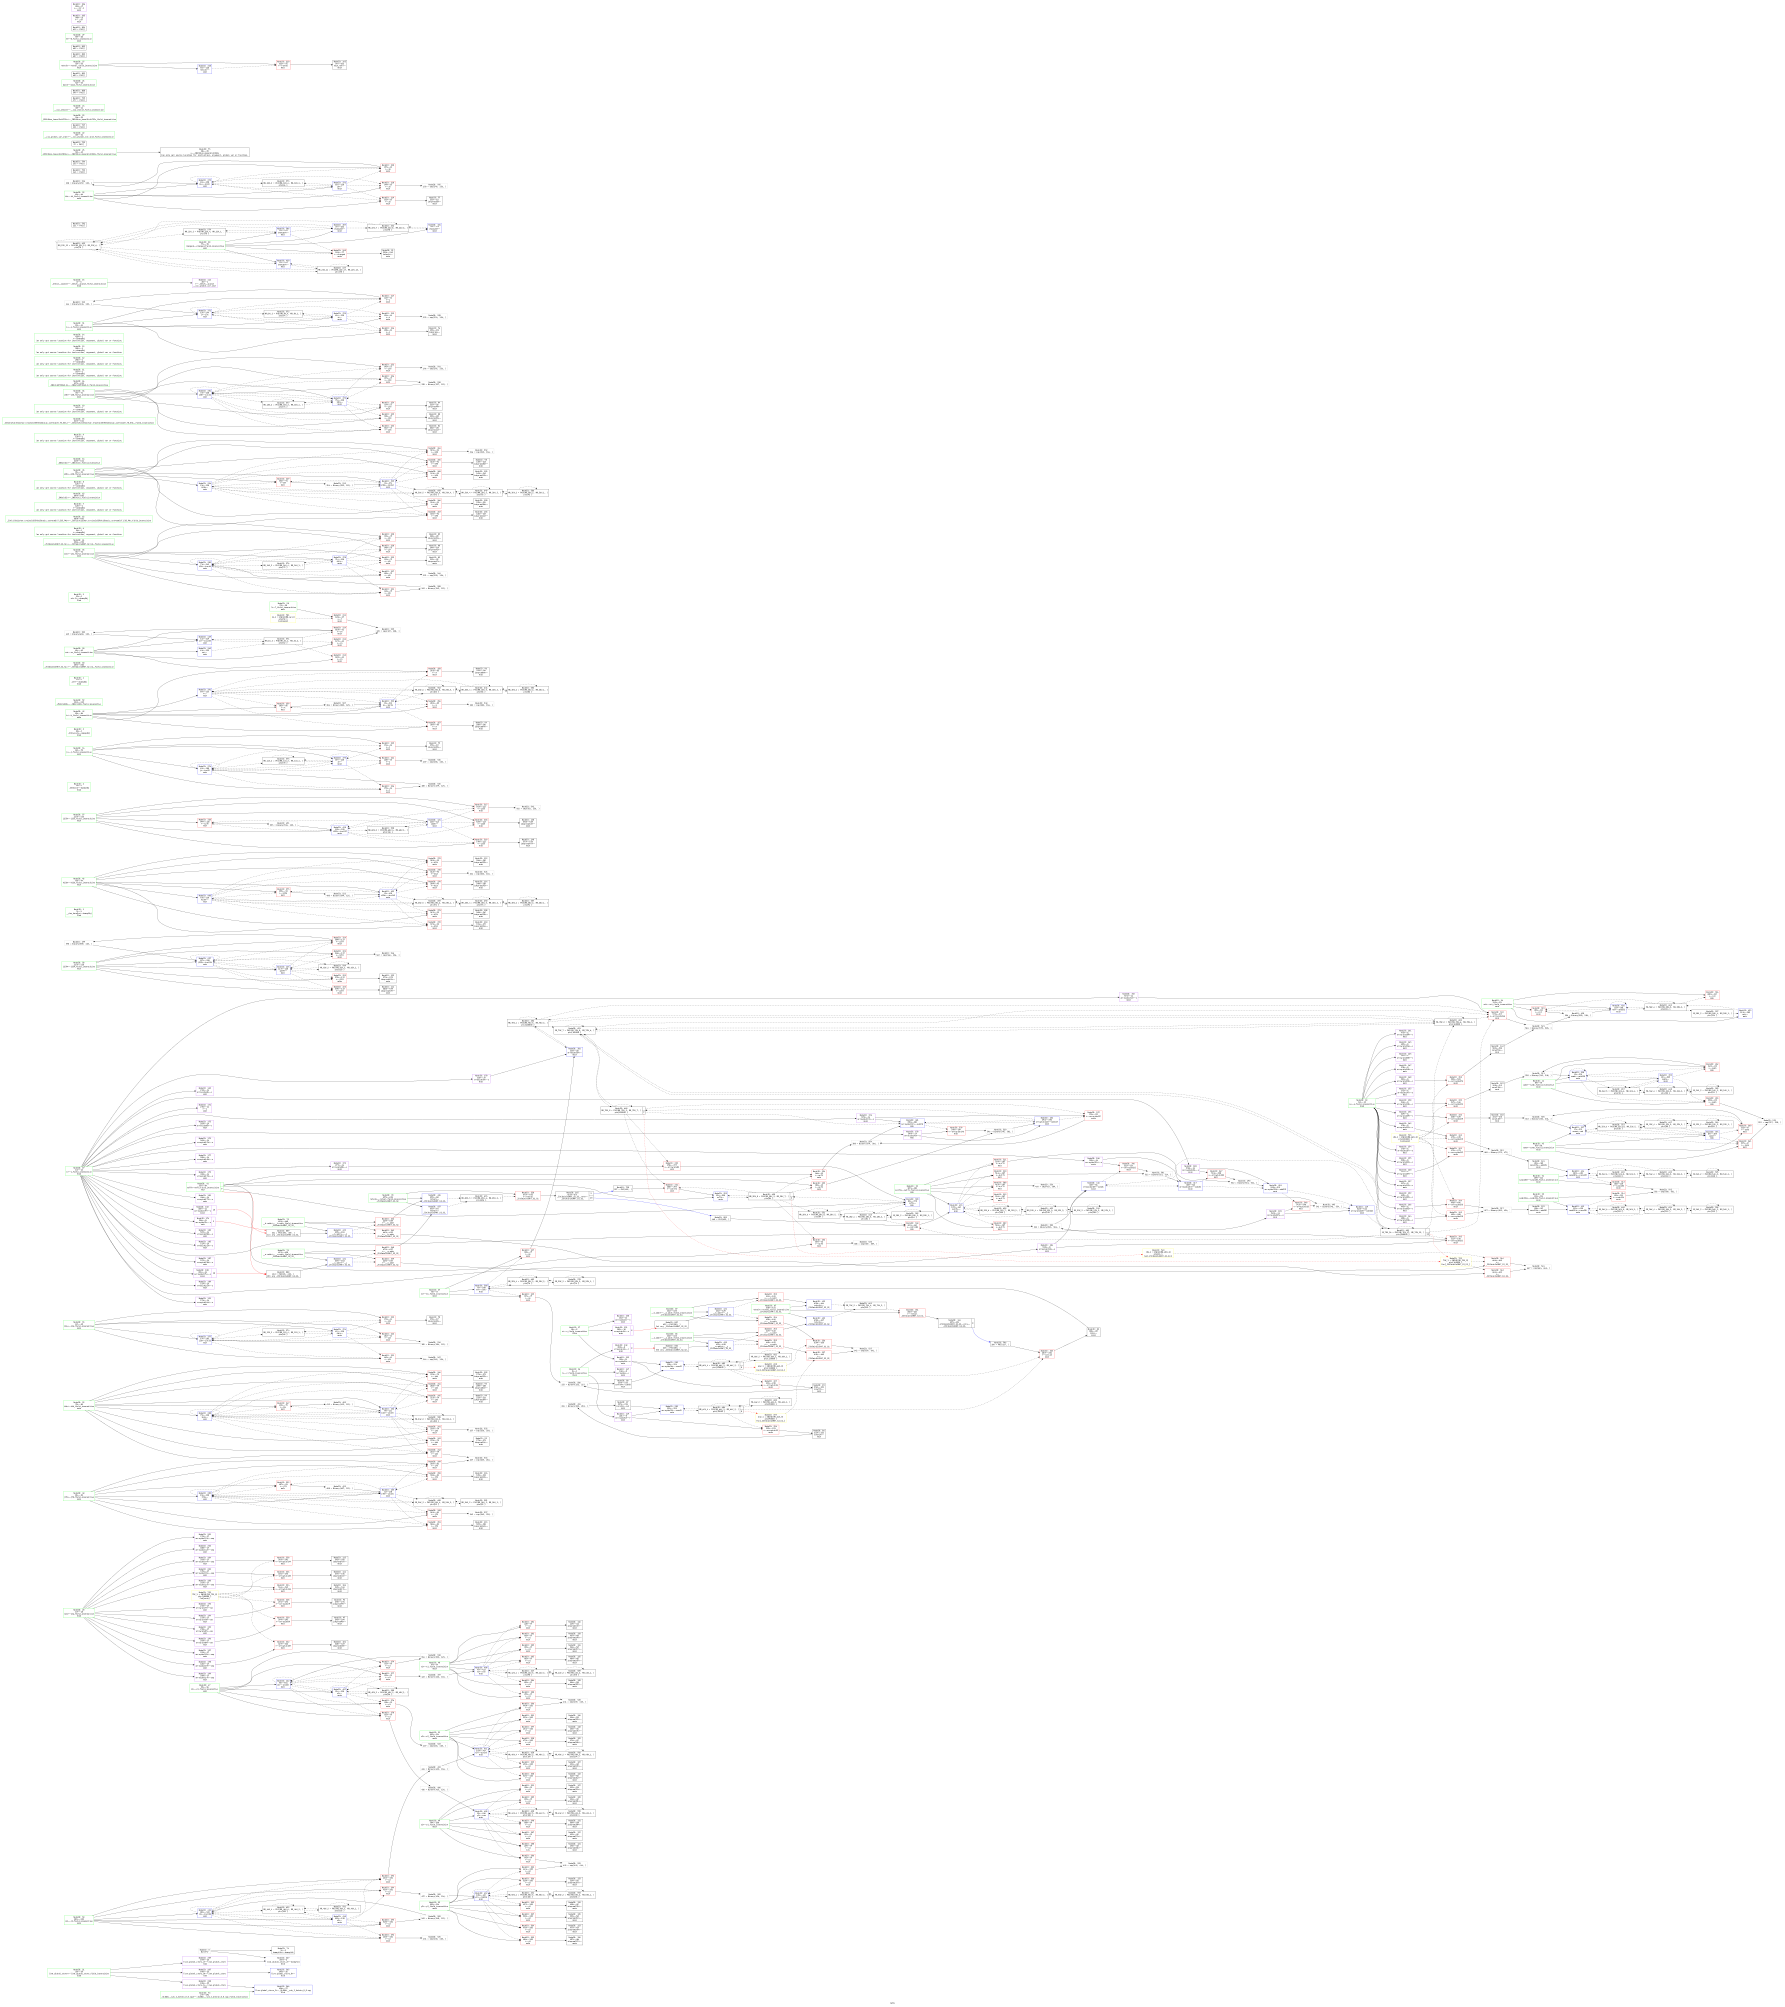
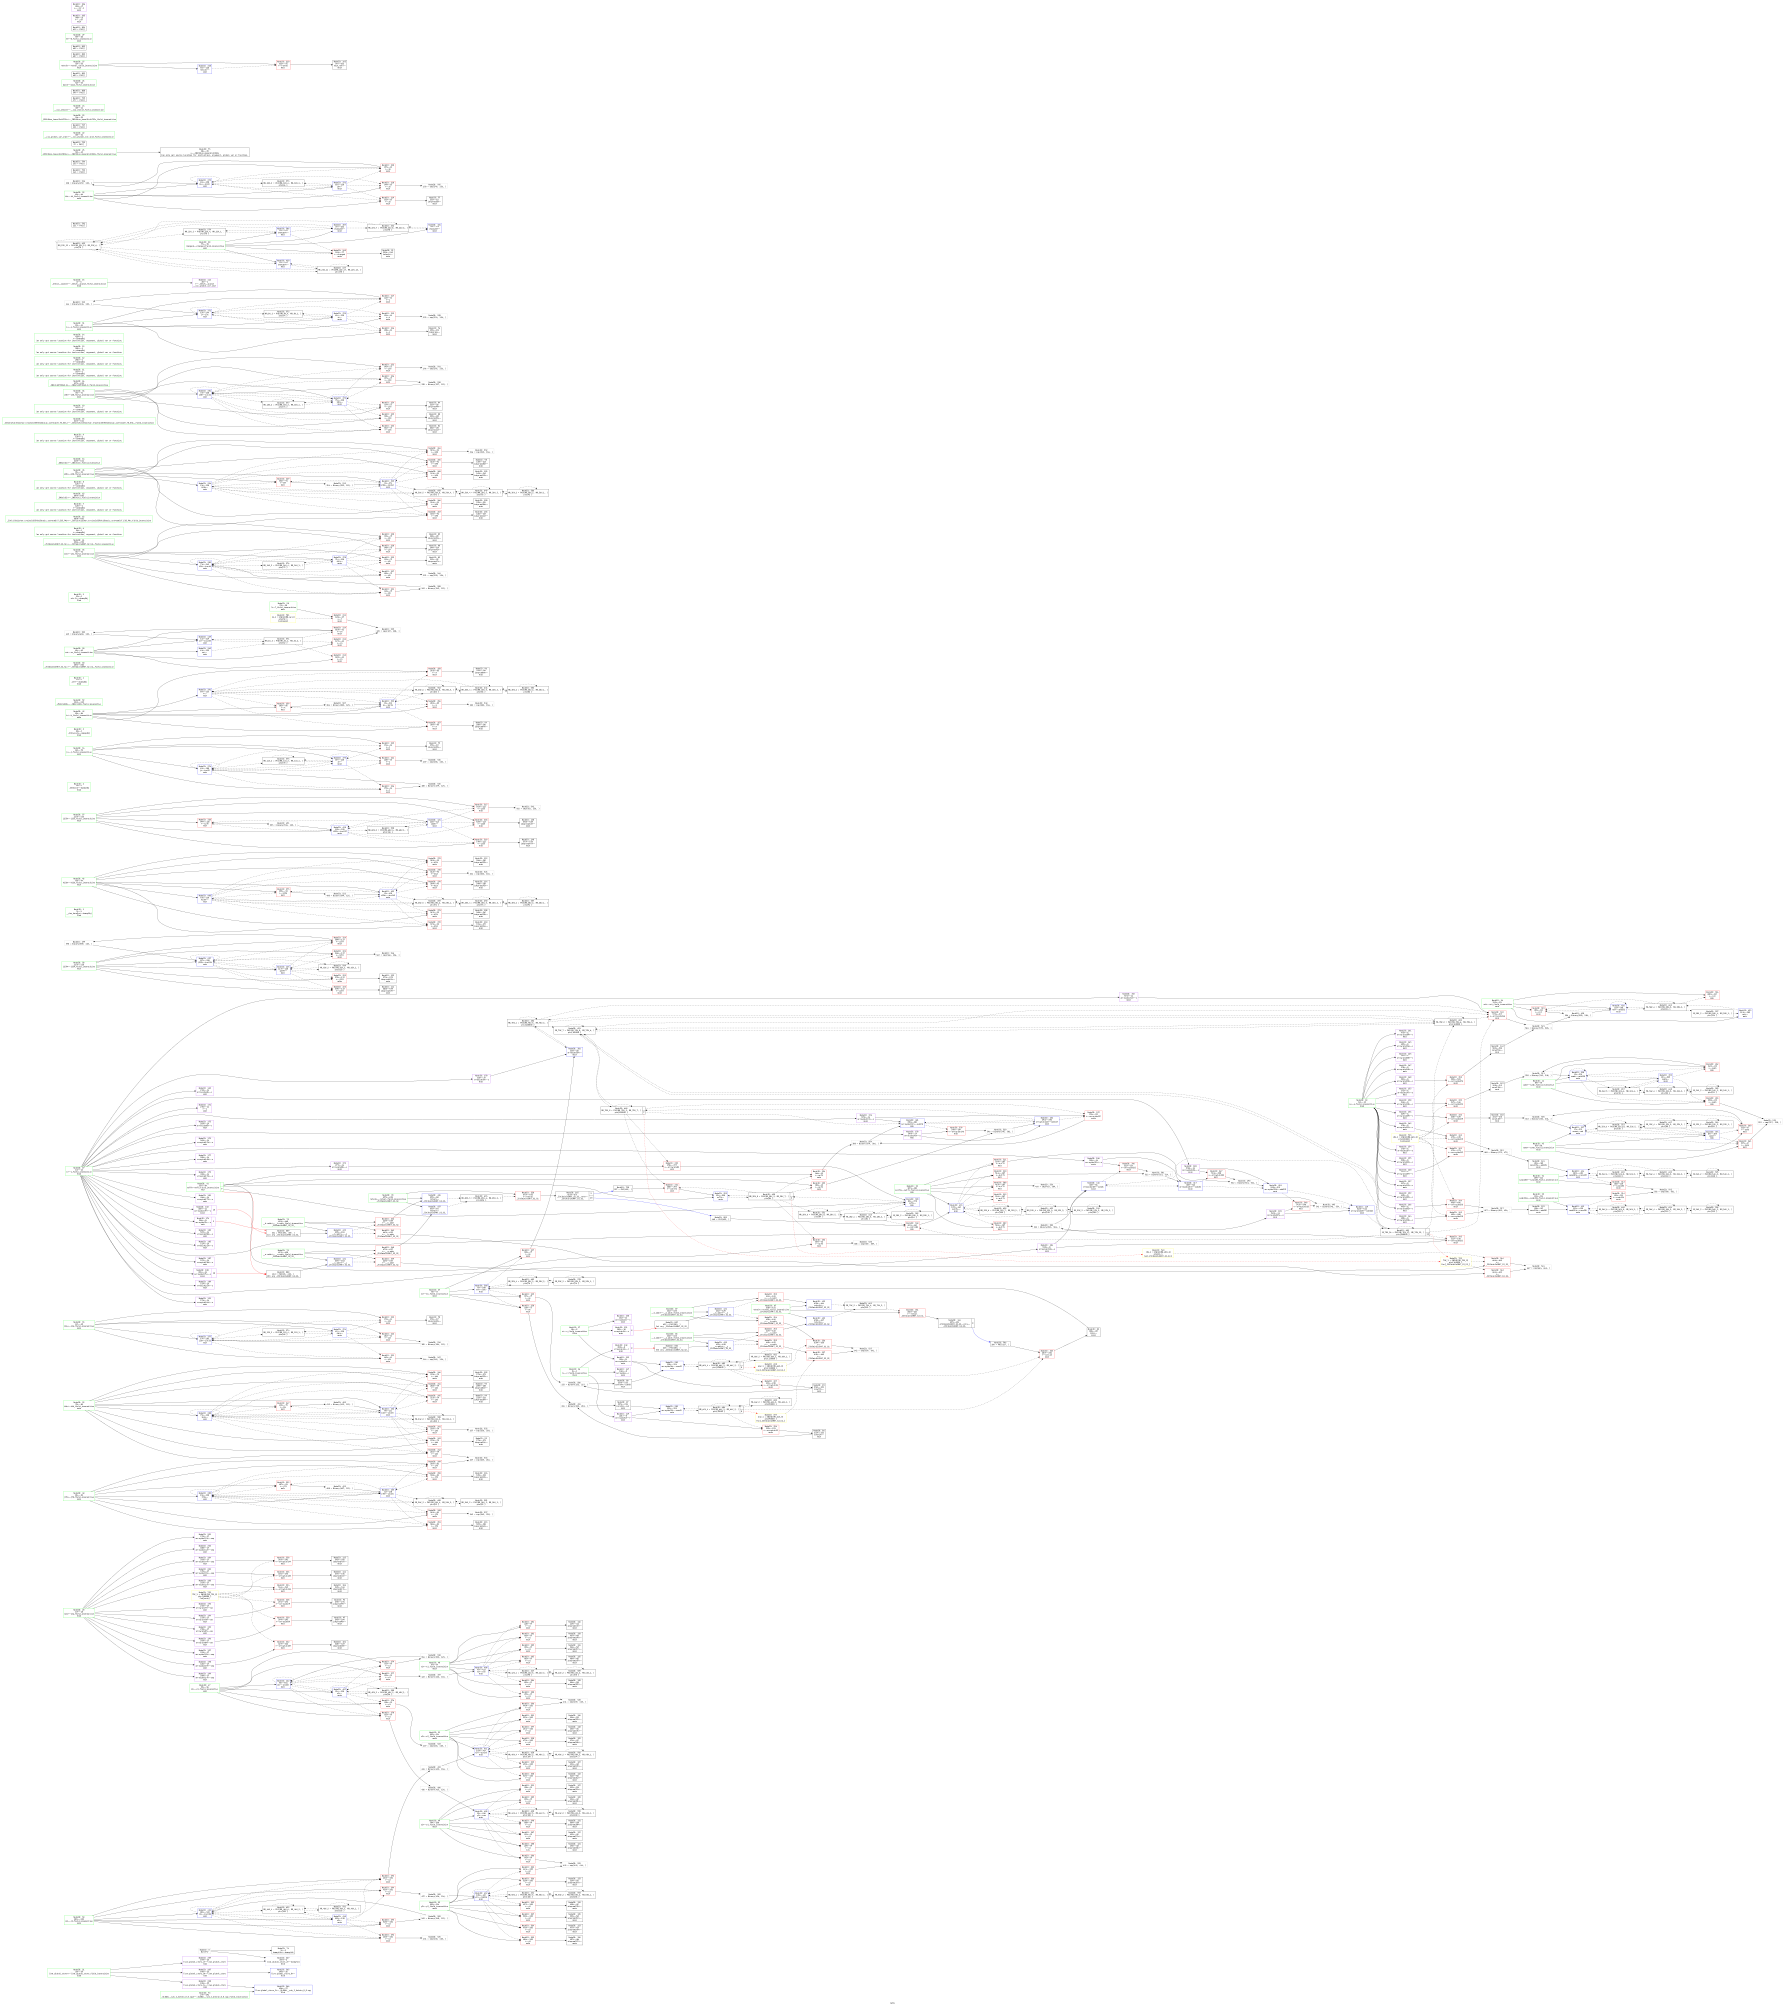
none -> (528, 1309)
